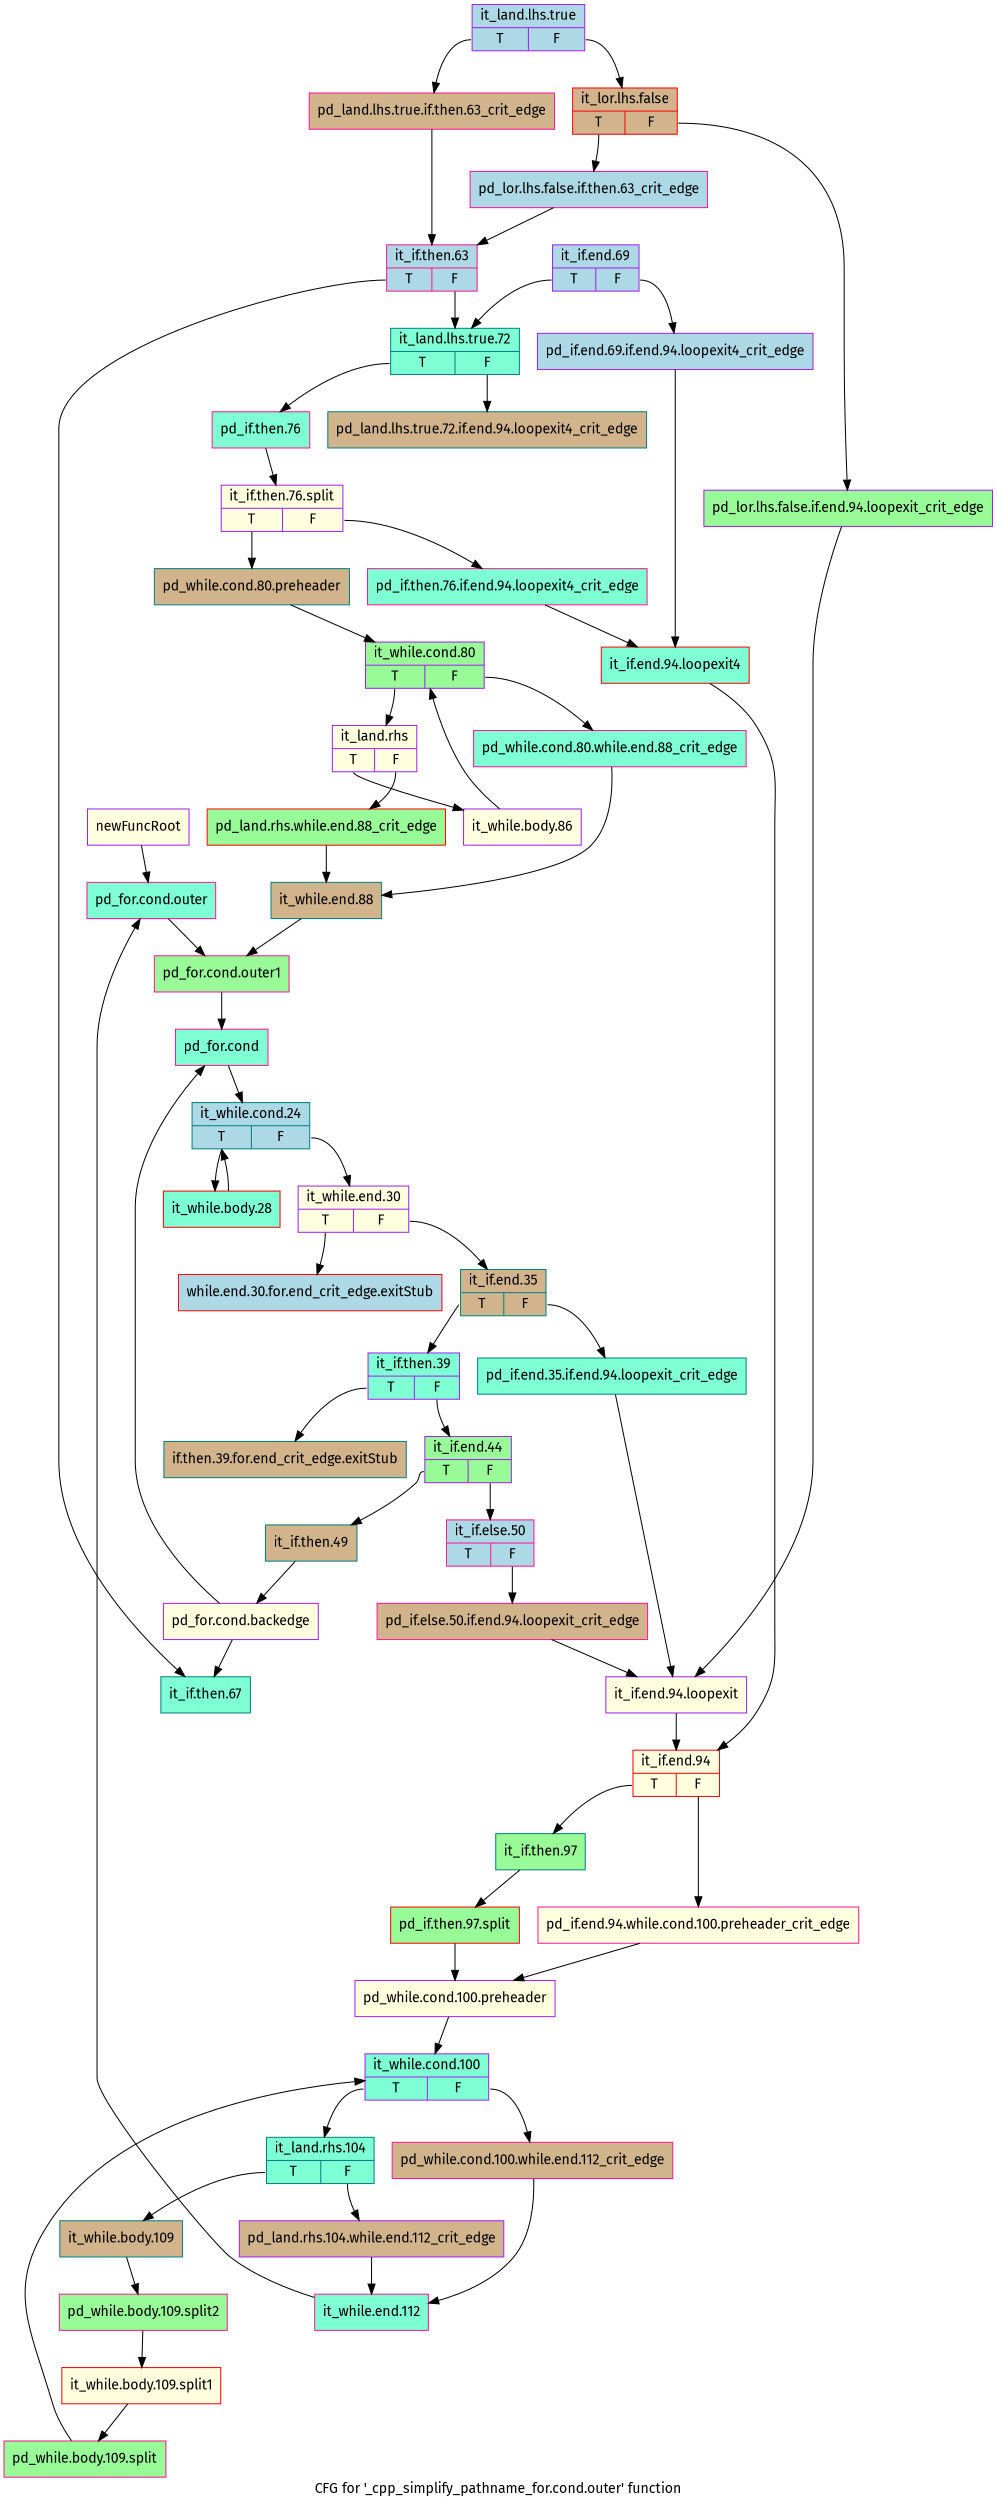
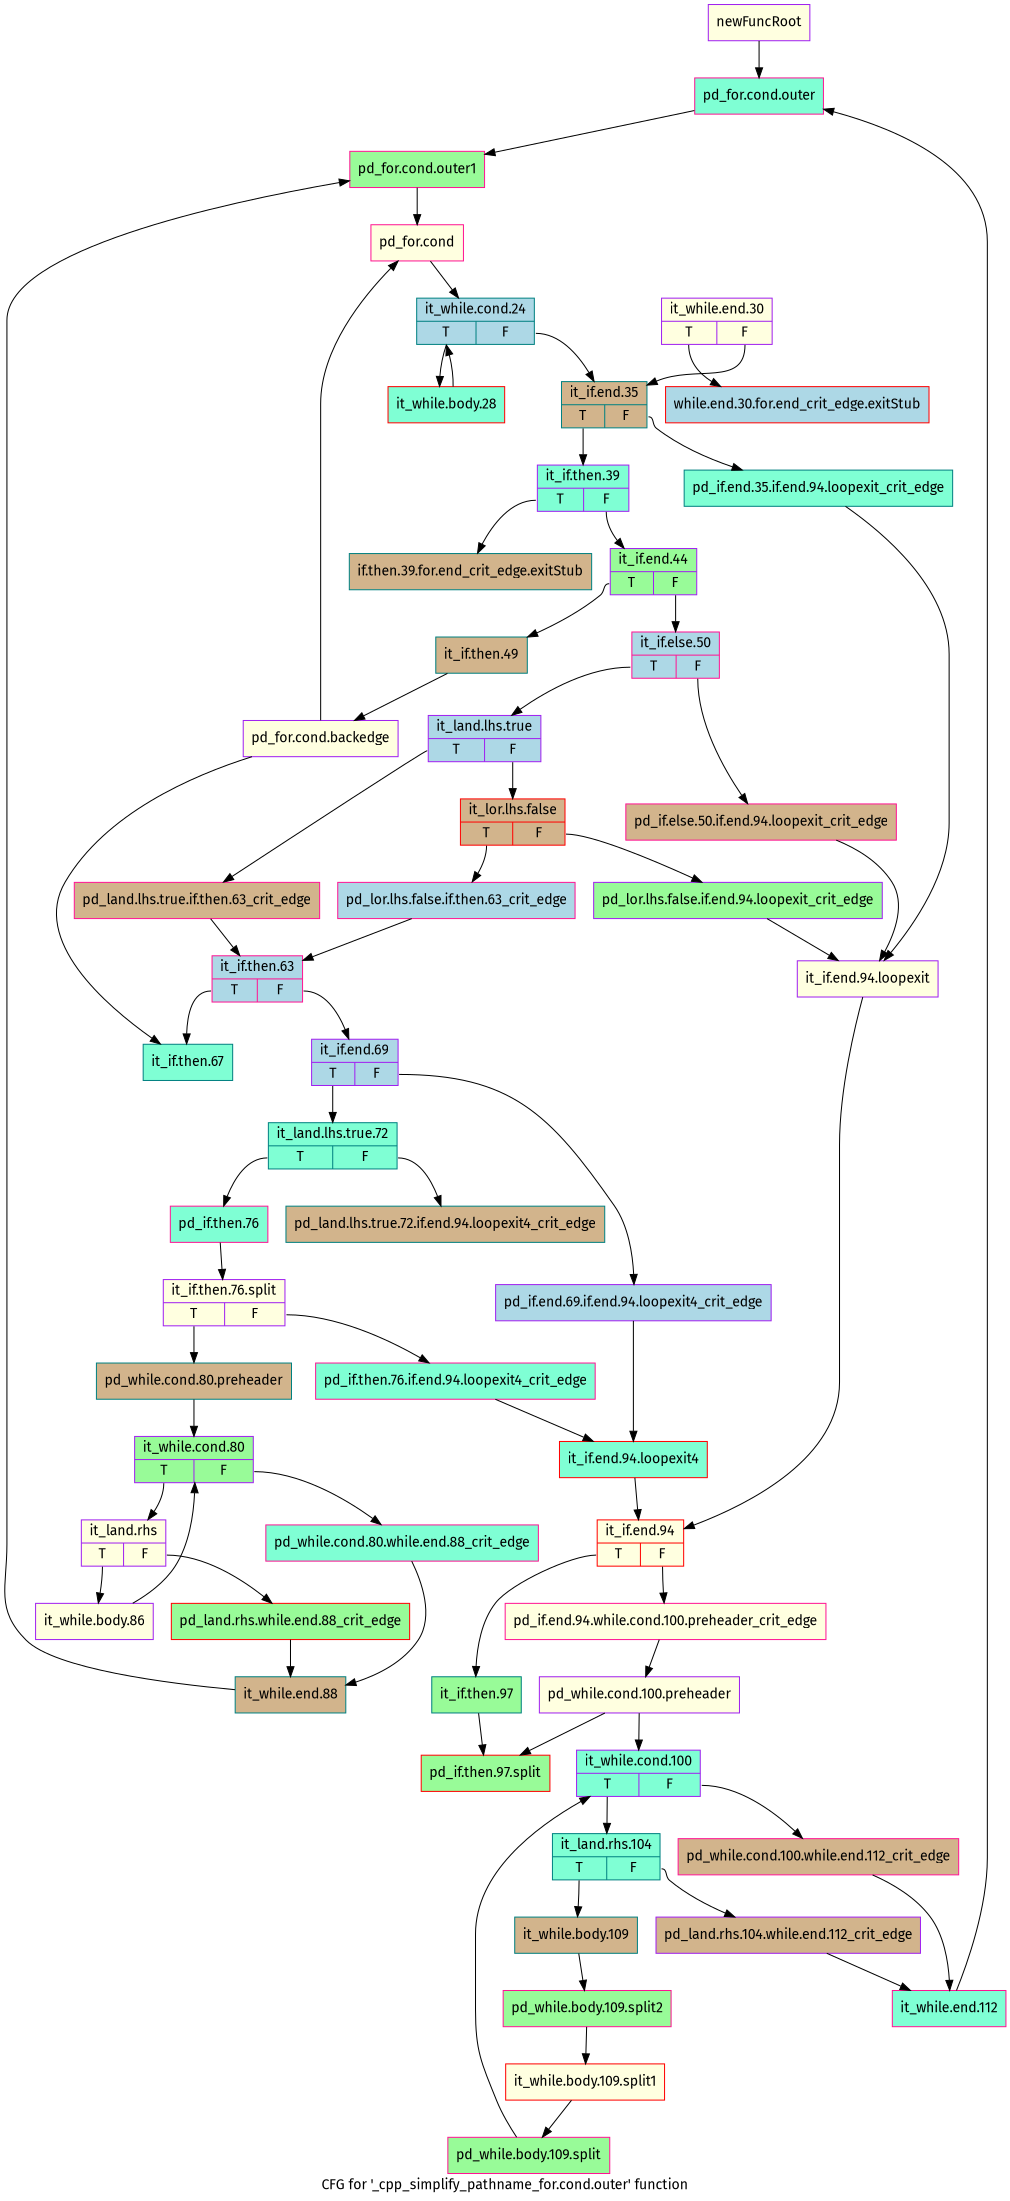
(455, 305) -> (330, 1004)
none -> (572, 680)
(222, 1047) -> (417, 243)
(335, 1151) -> (567, 346)
(455, 1957) -> (567, 1732)
